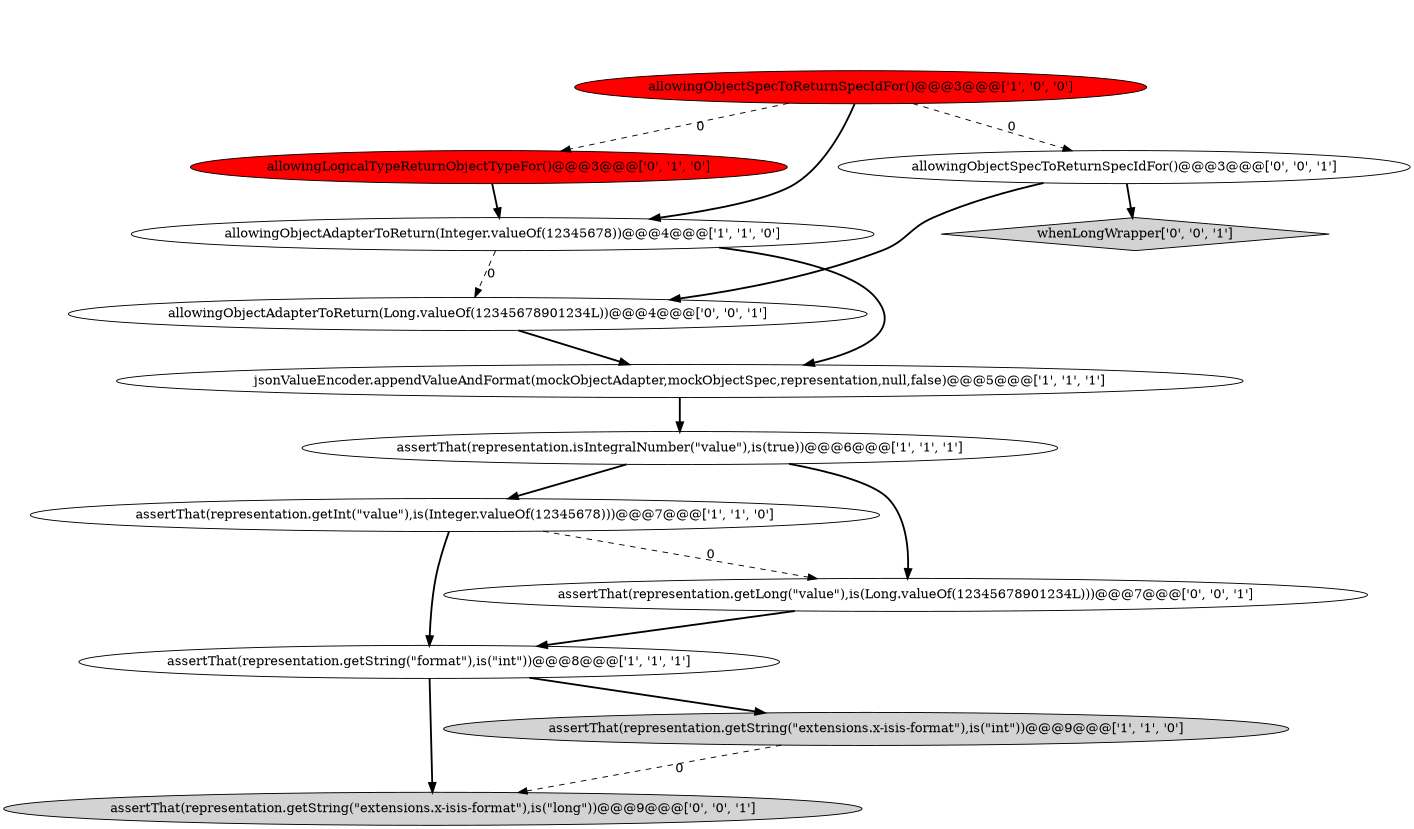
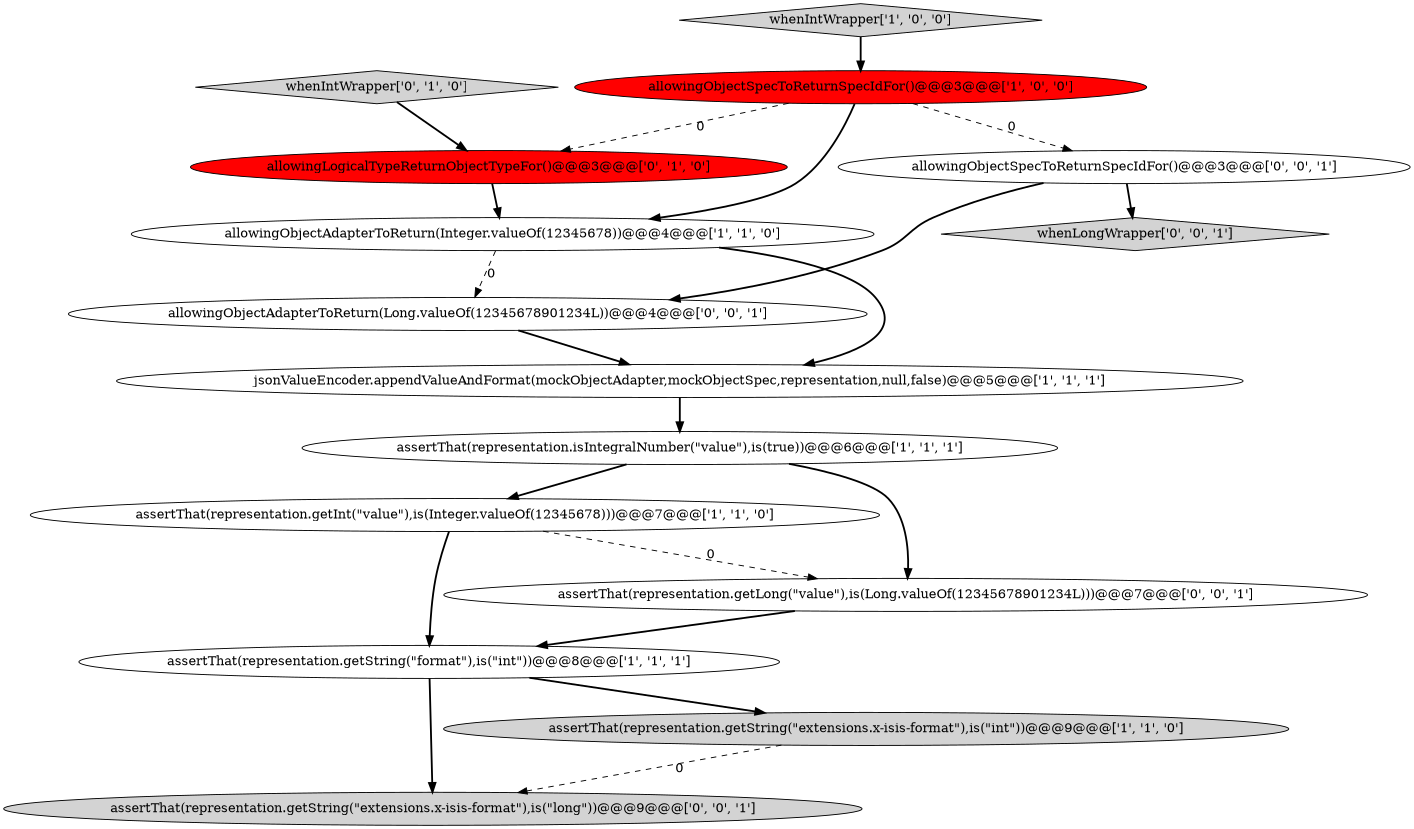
none -> (861, 20)
none -> (377, 87)
